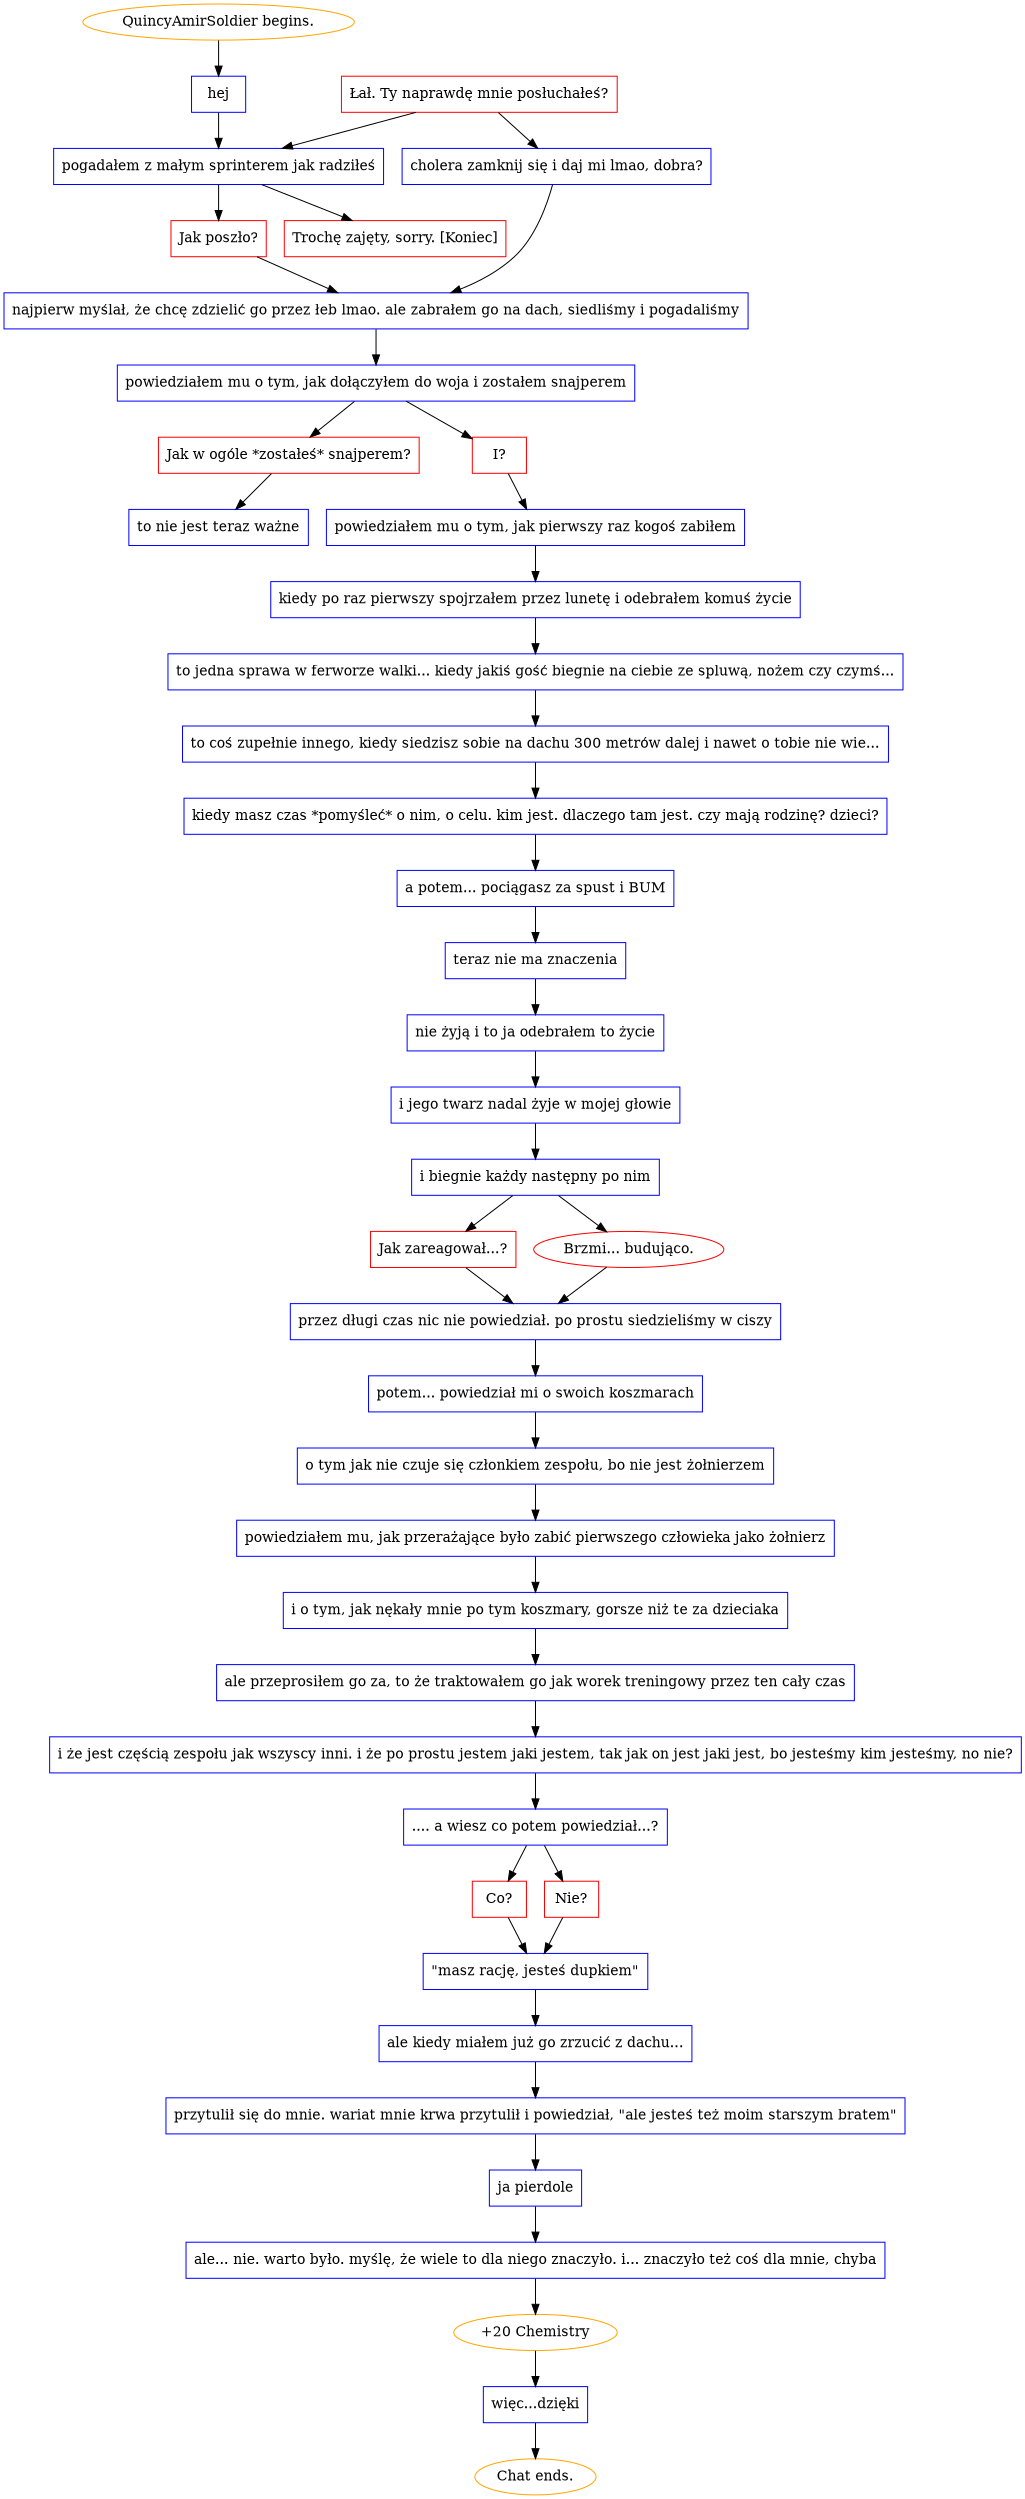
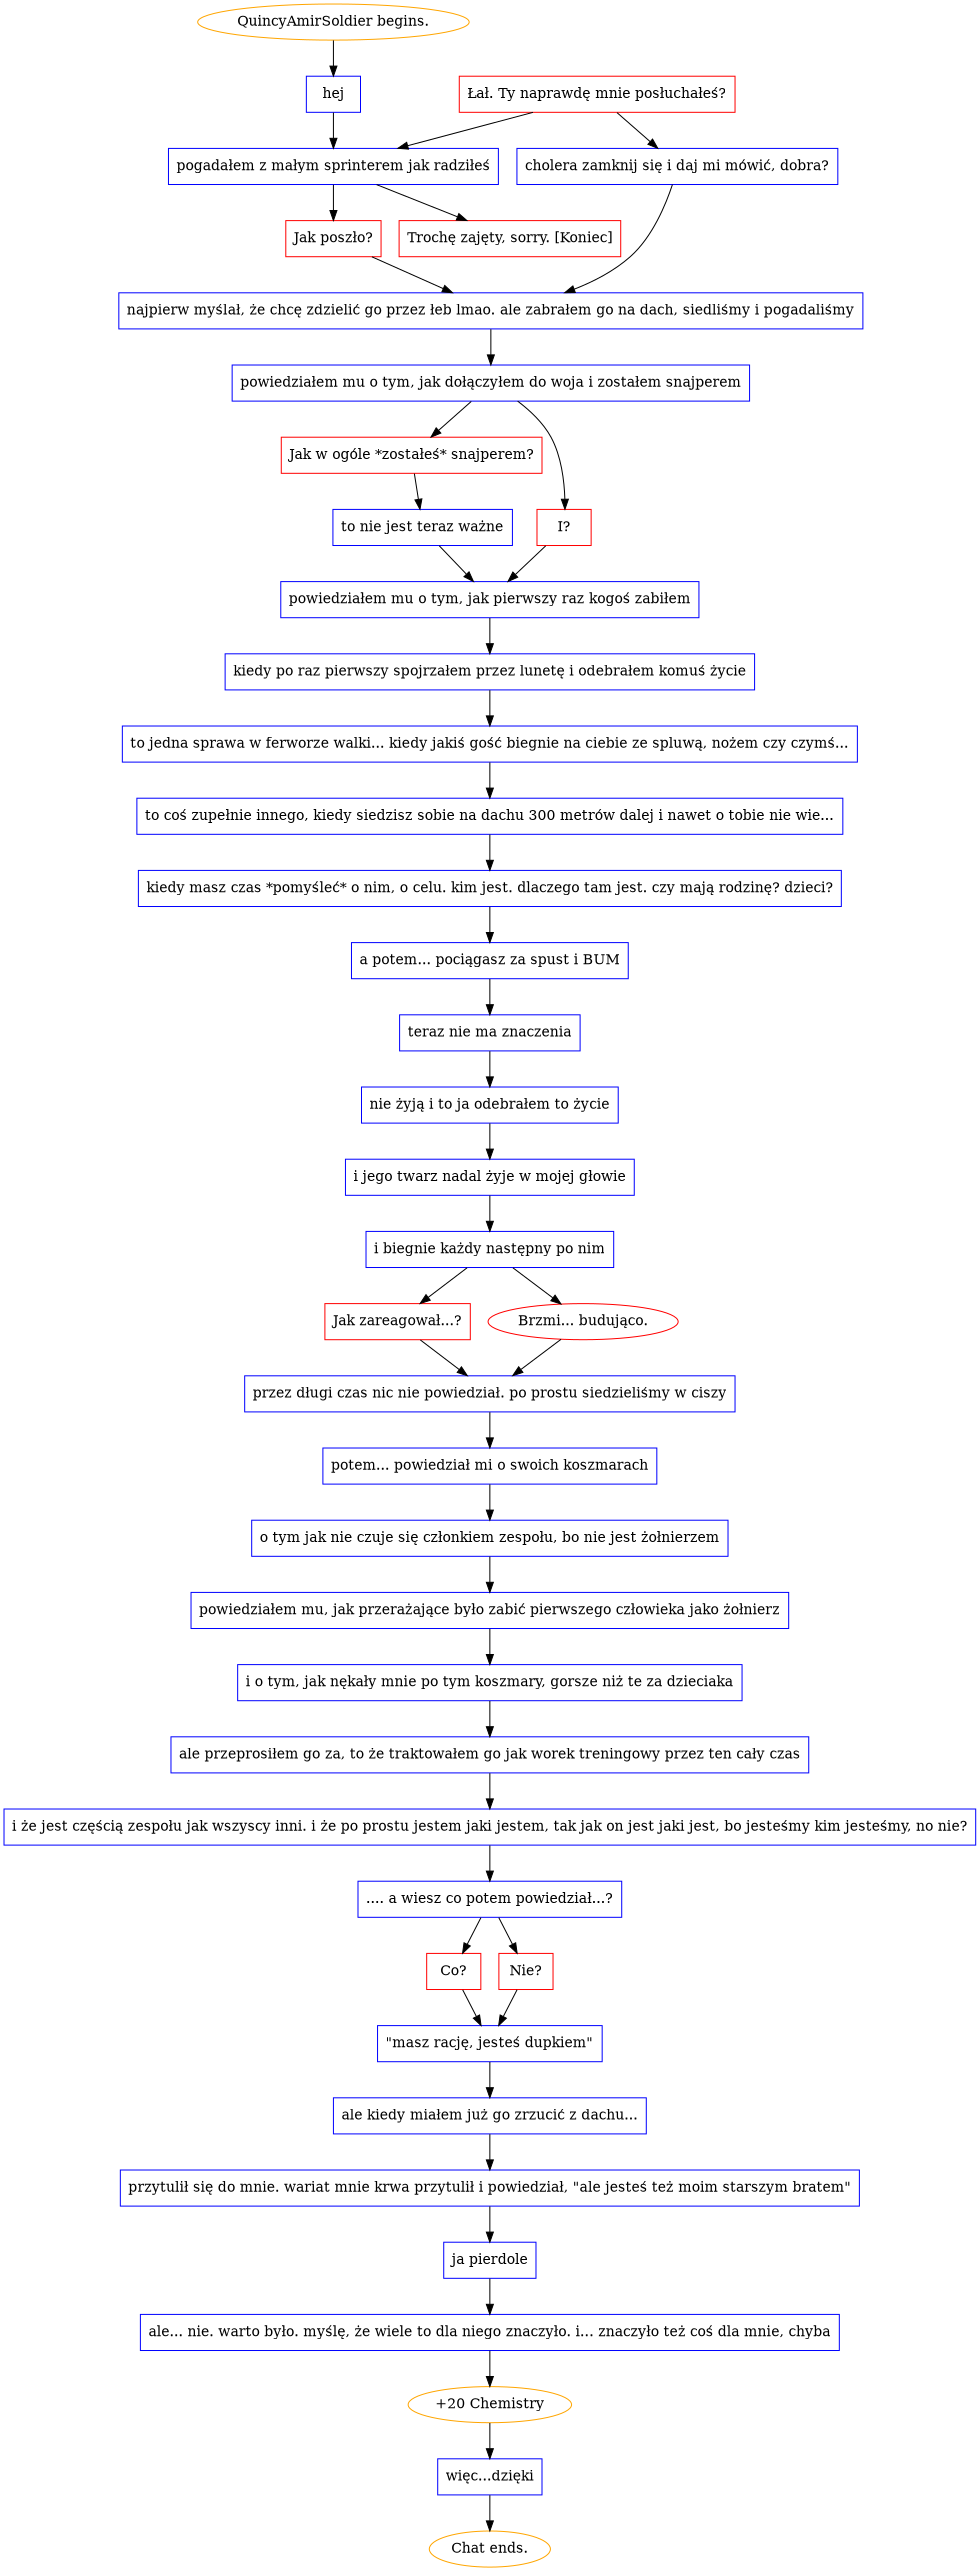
(557, 166) -> (677, 166)
none -> (453, 560)
